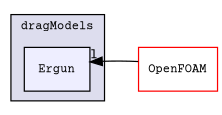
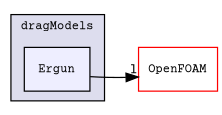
(120, 61) -> (112, 77)
